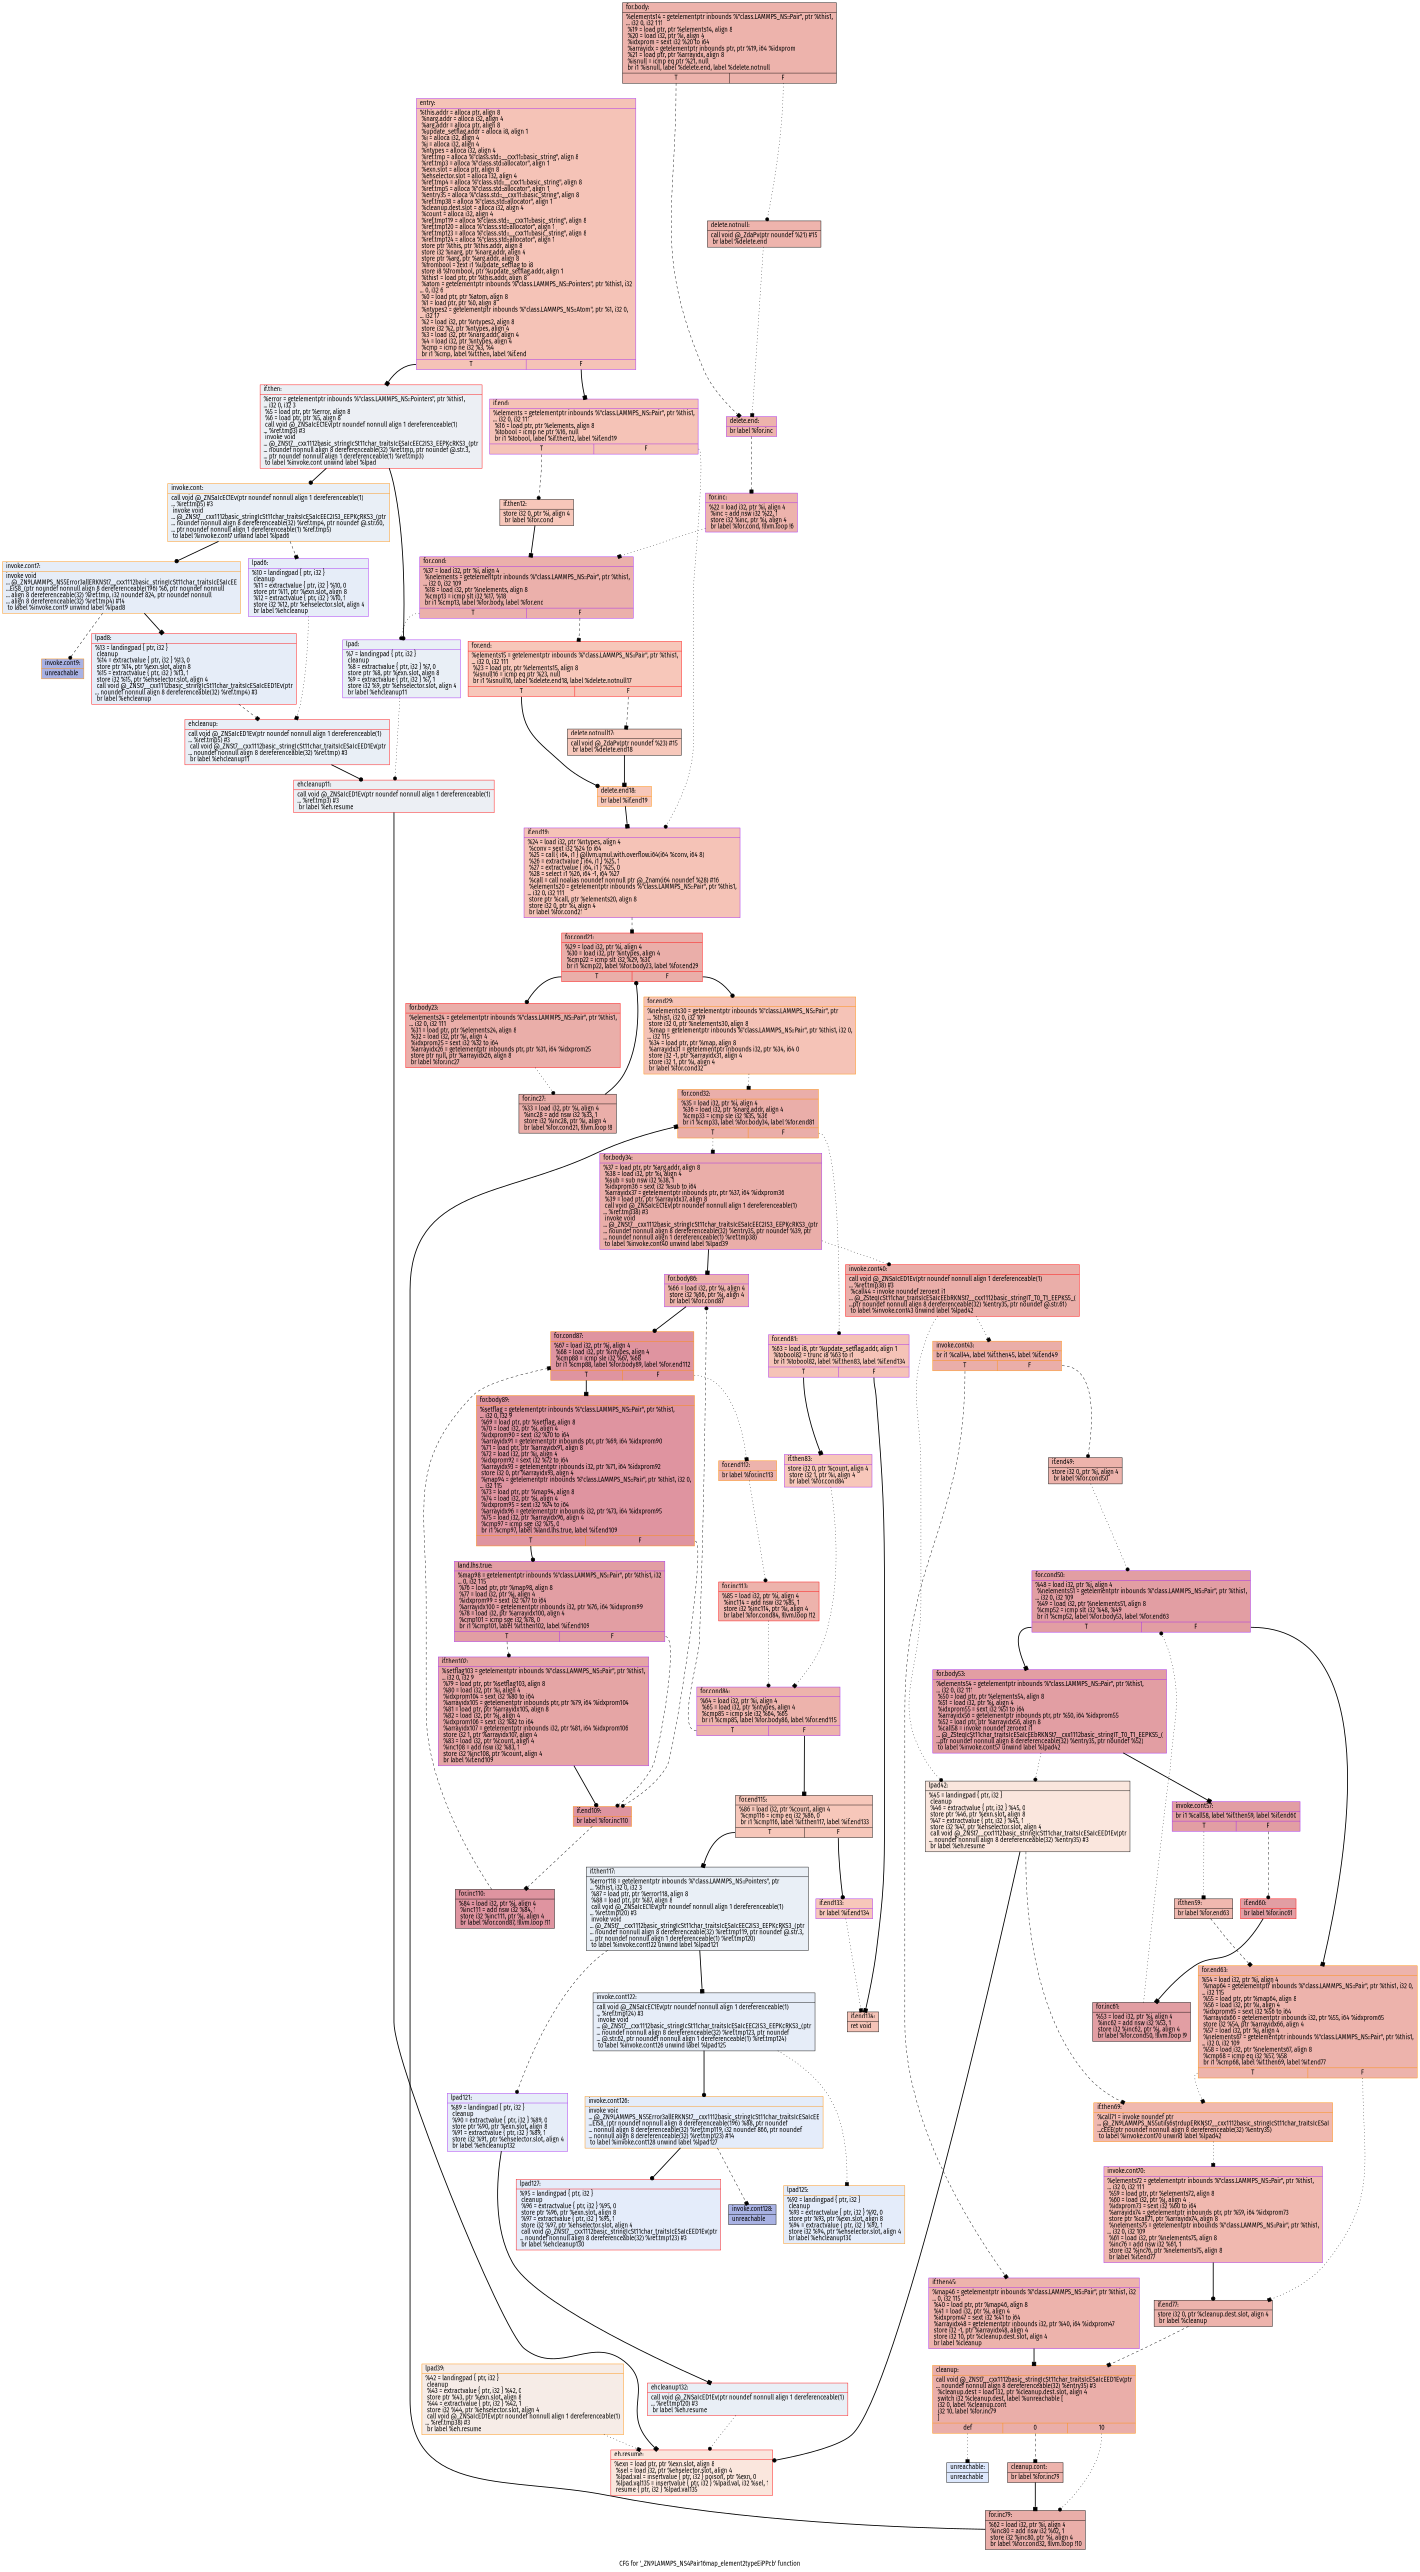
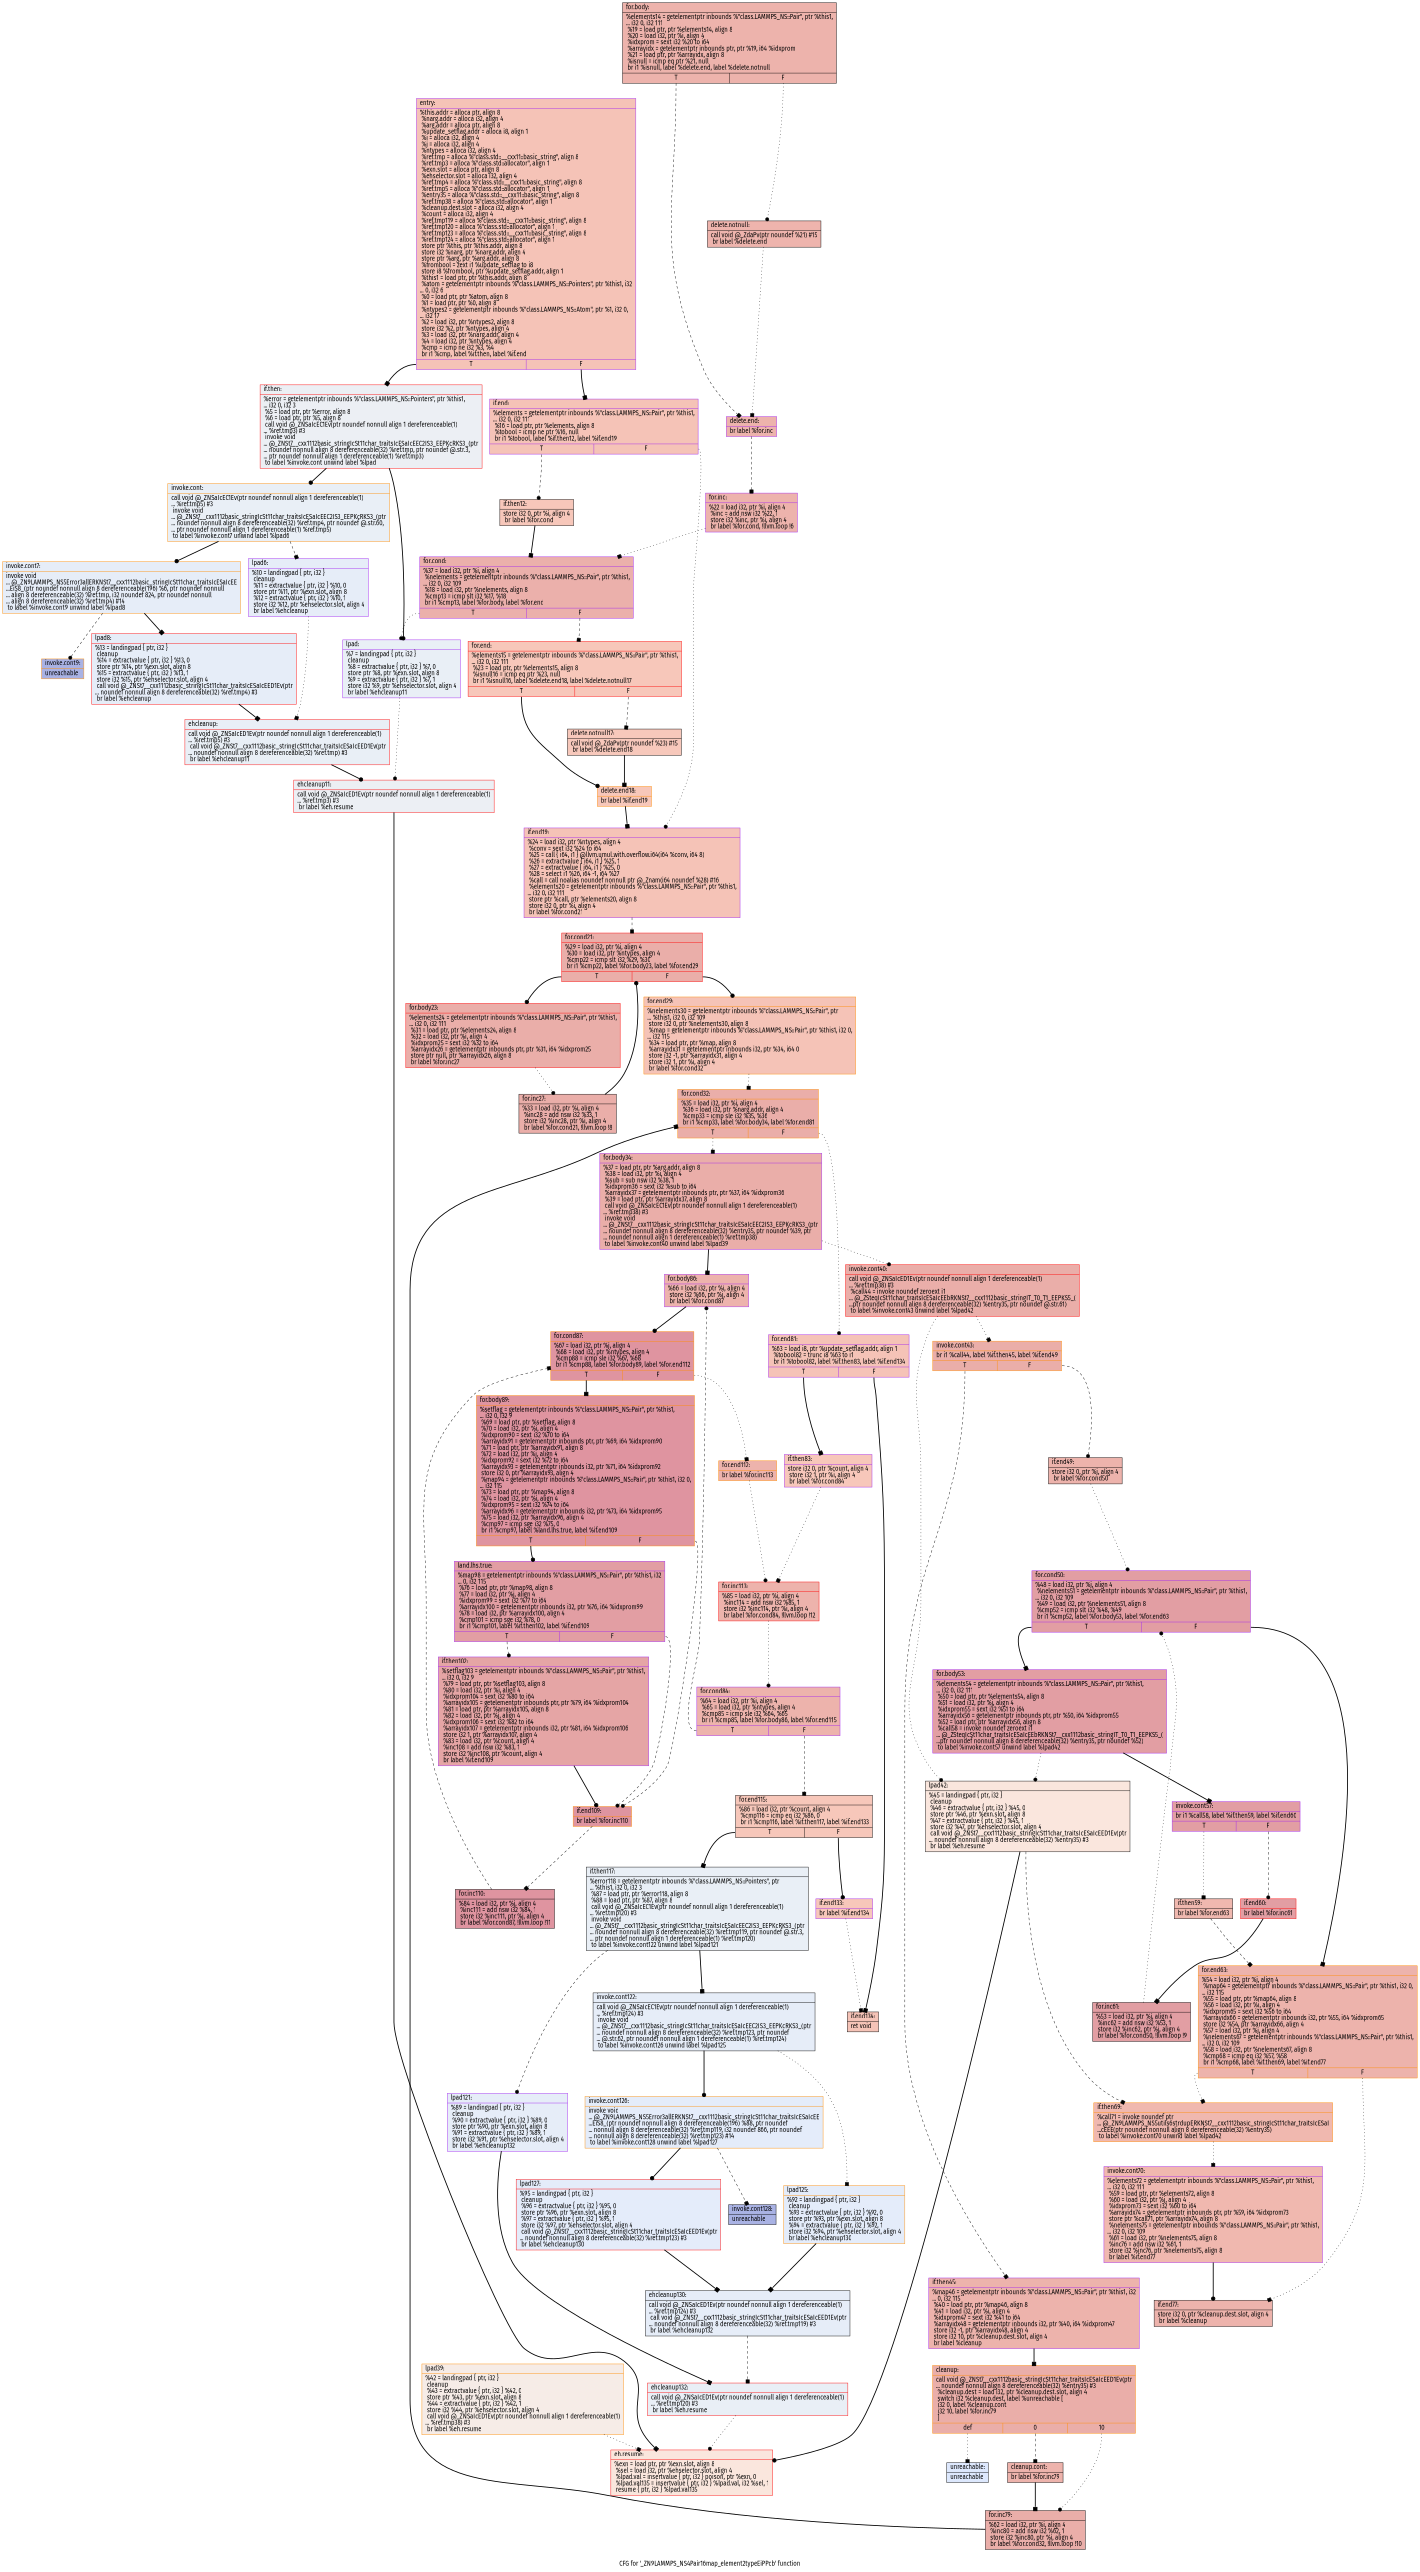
(247, 711) -> (247, 711)
(834, 1590) -> (800, 1533)
(804, 1764) -> (804, 1764)
none -> (748, 2313)
(1150, 2345) -> none
